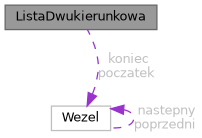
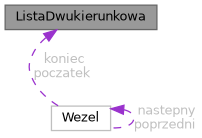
(98, 61) -> (31, 75)
